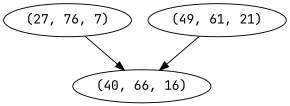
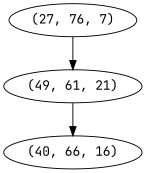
(101, 50) -> (73, 49)
